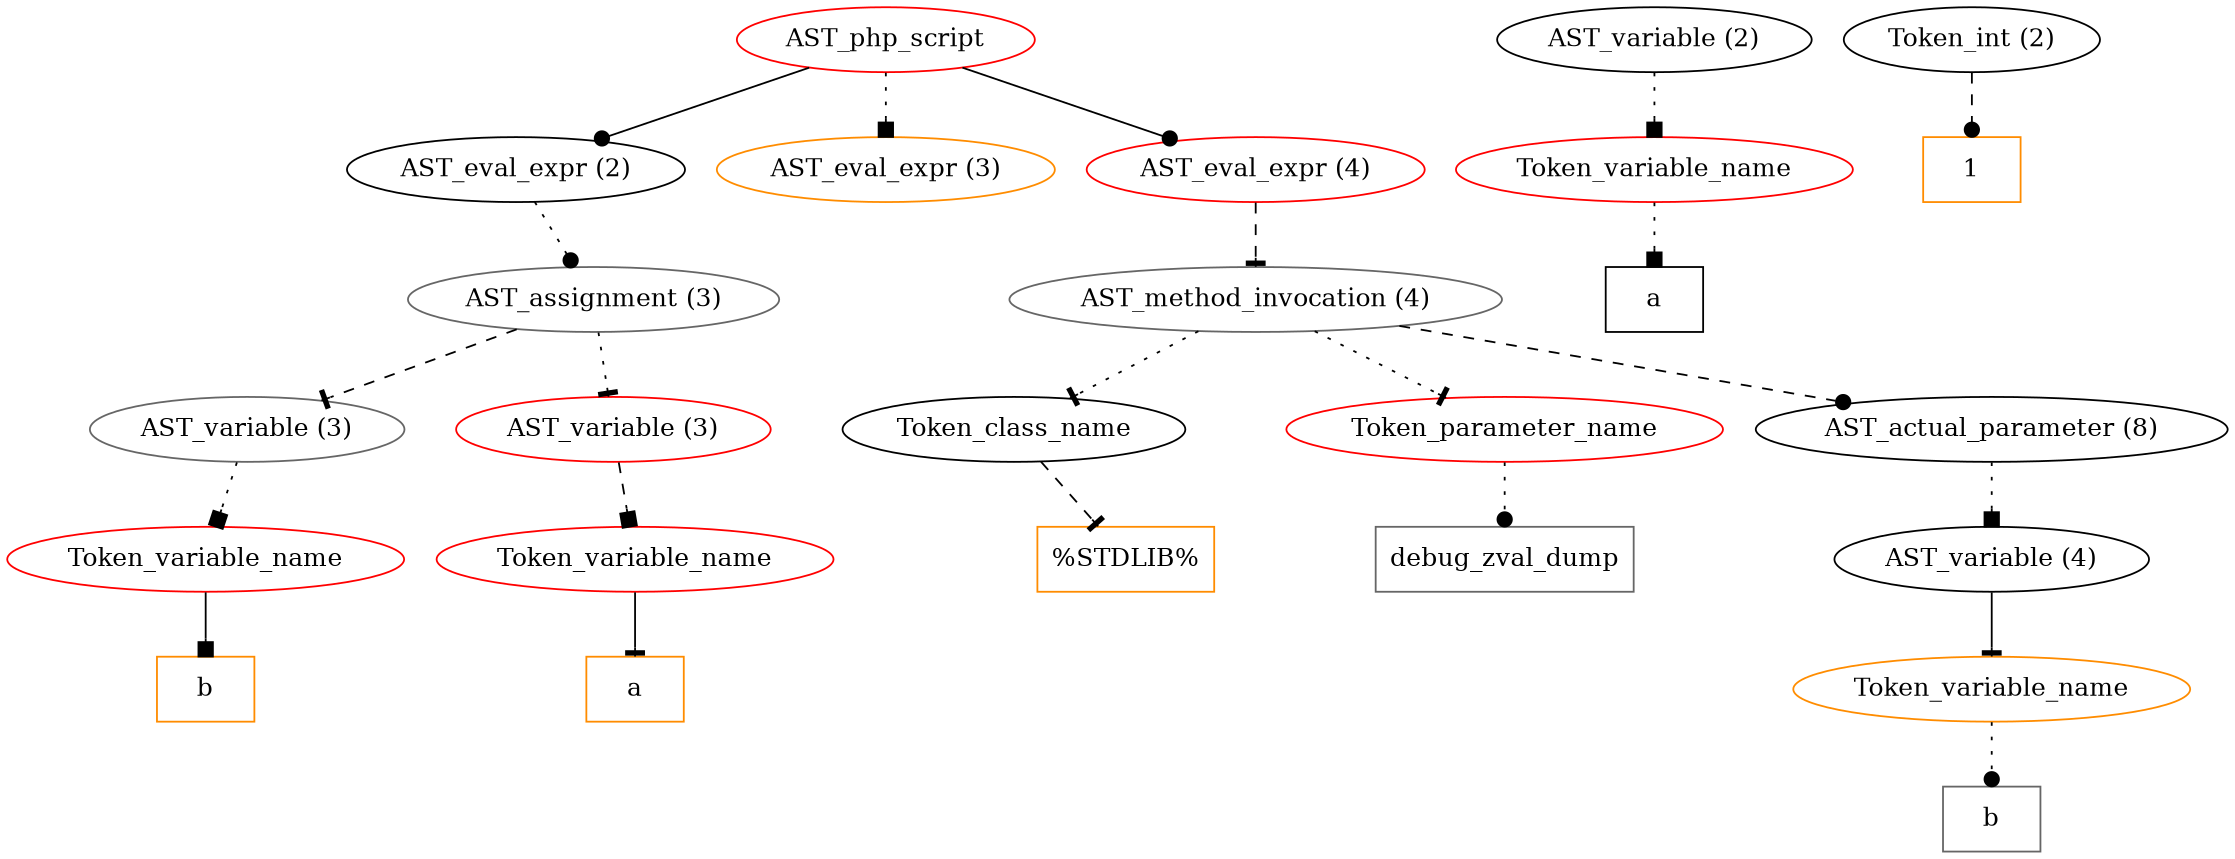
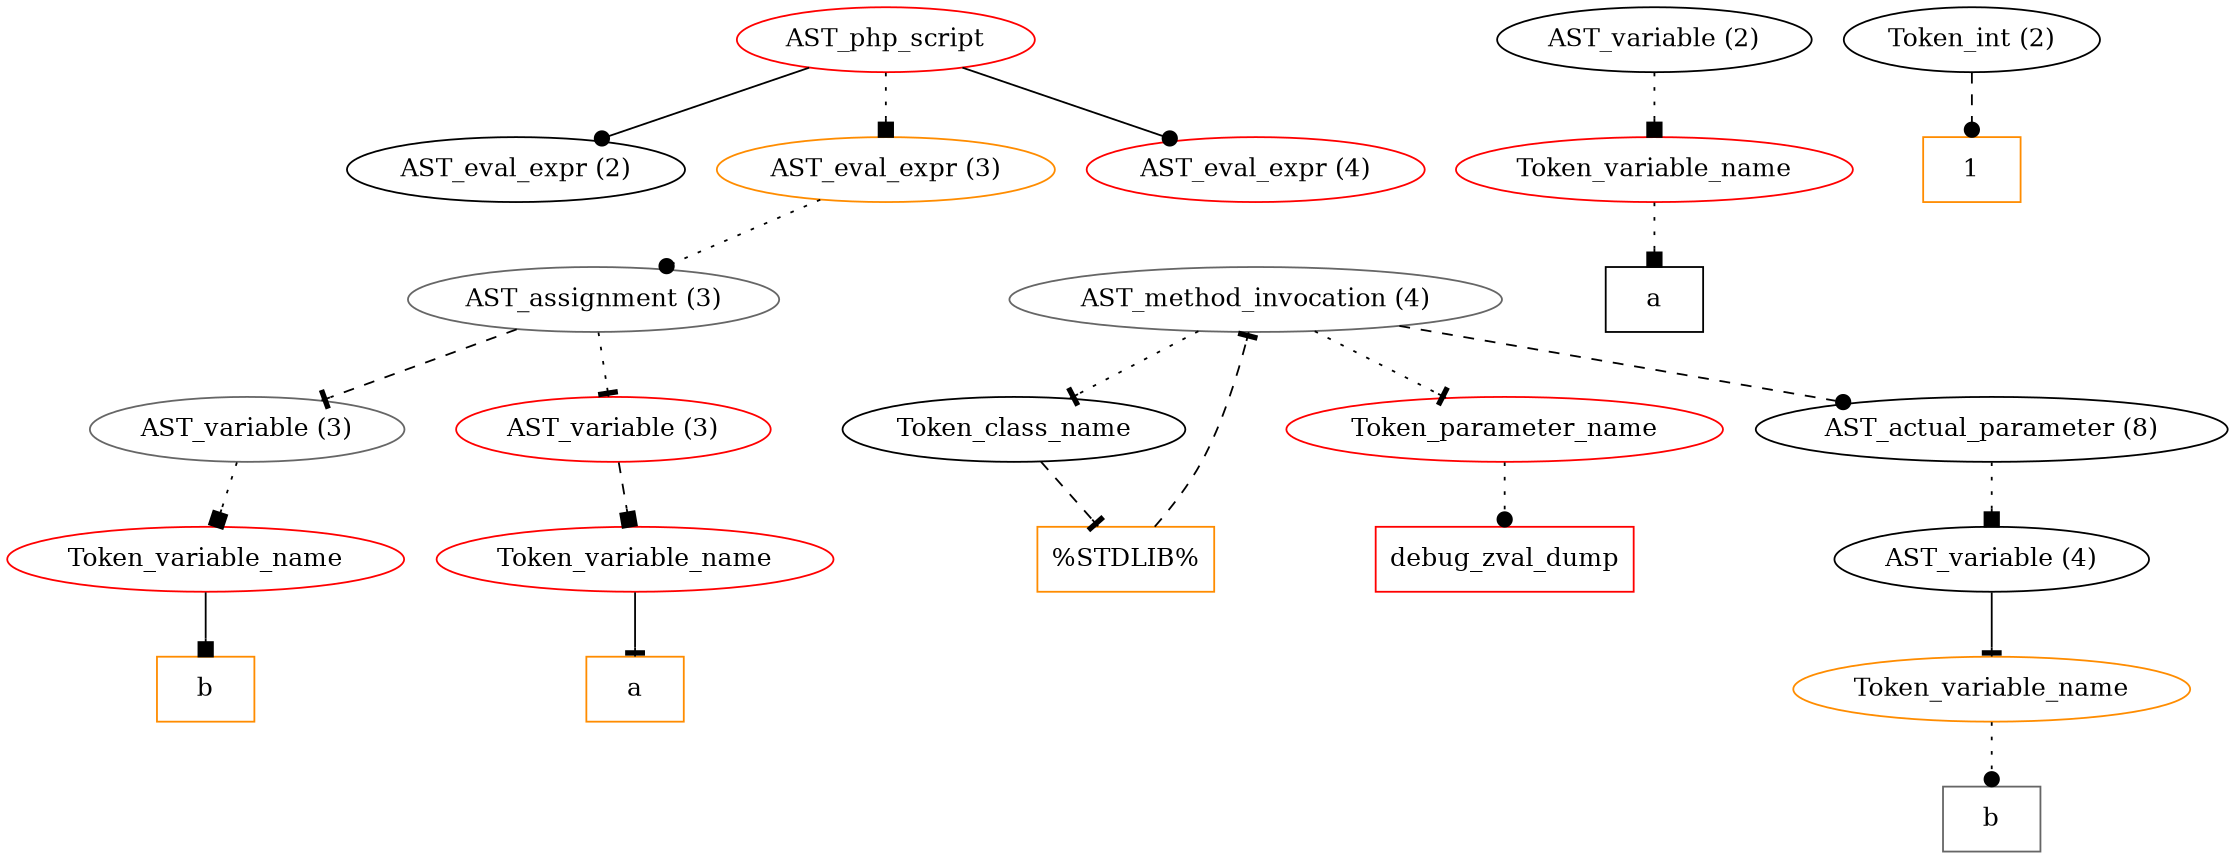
(551, 228) -> (747, 231)
(1256, 230) -> (1212, 440)
(1505, 559) -> (1505, 559)
